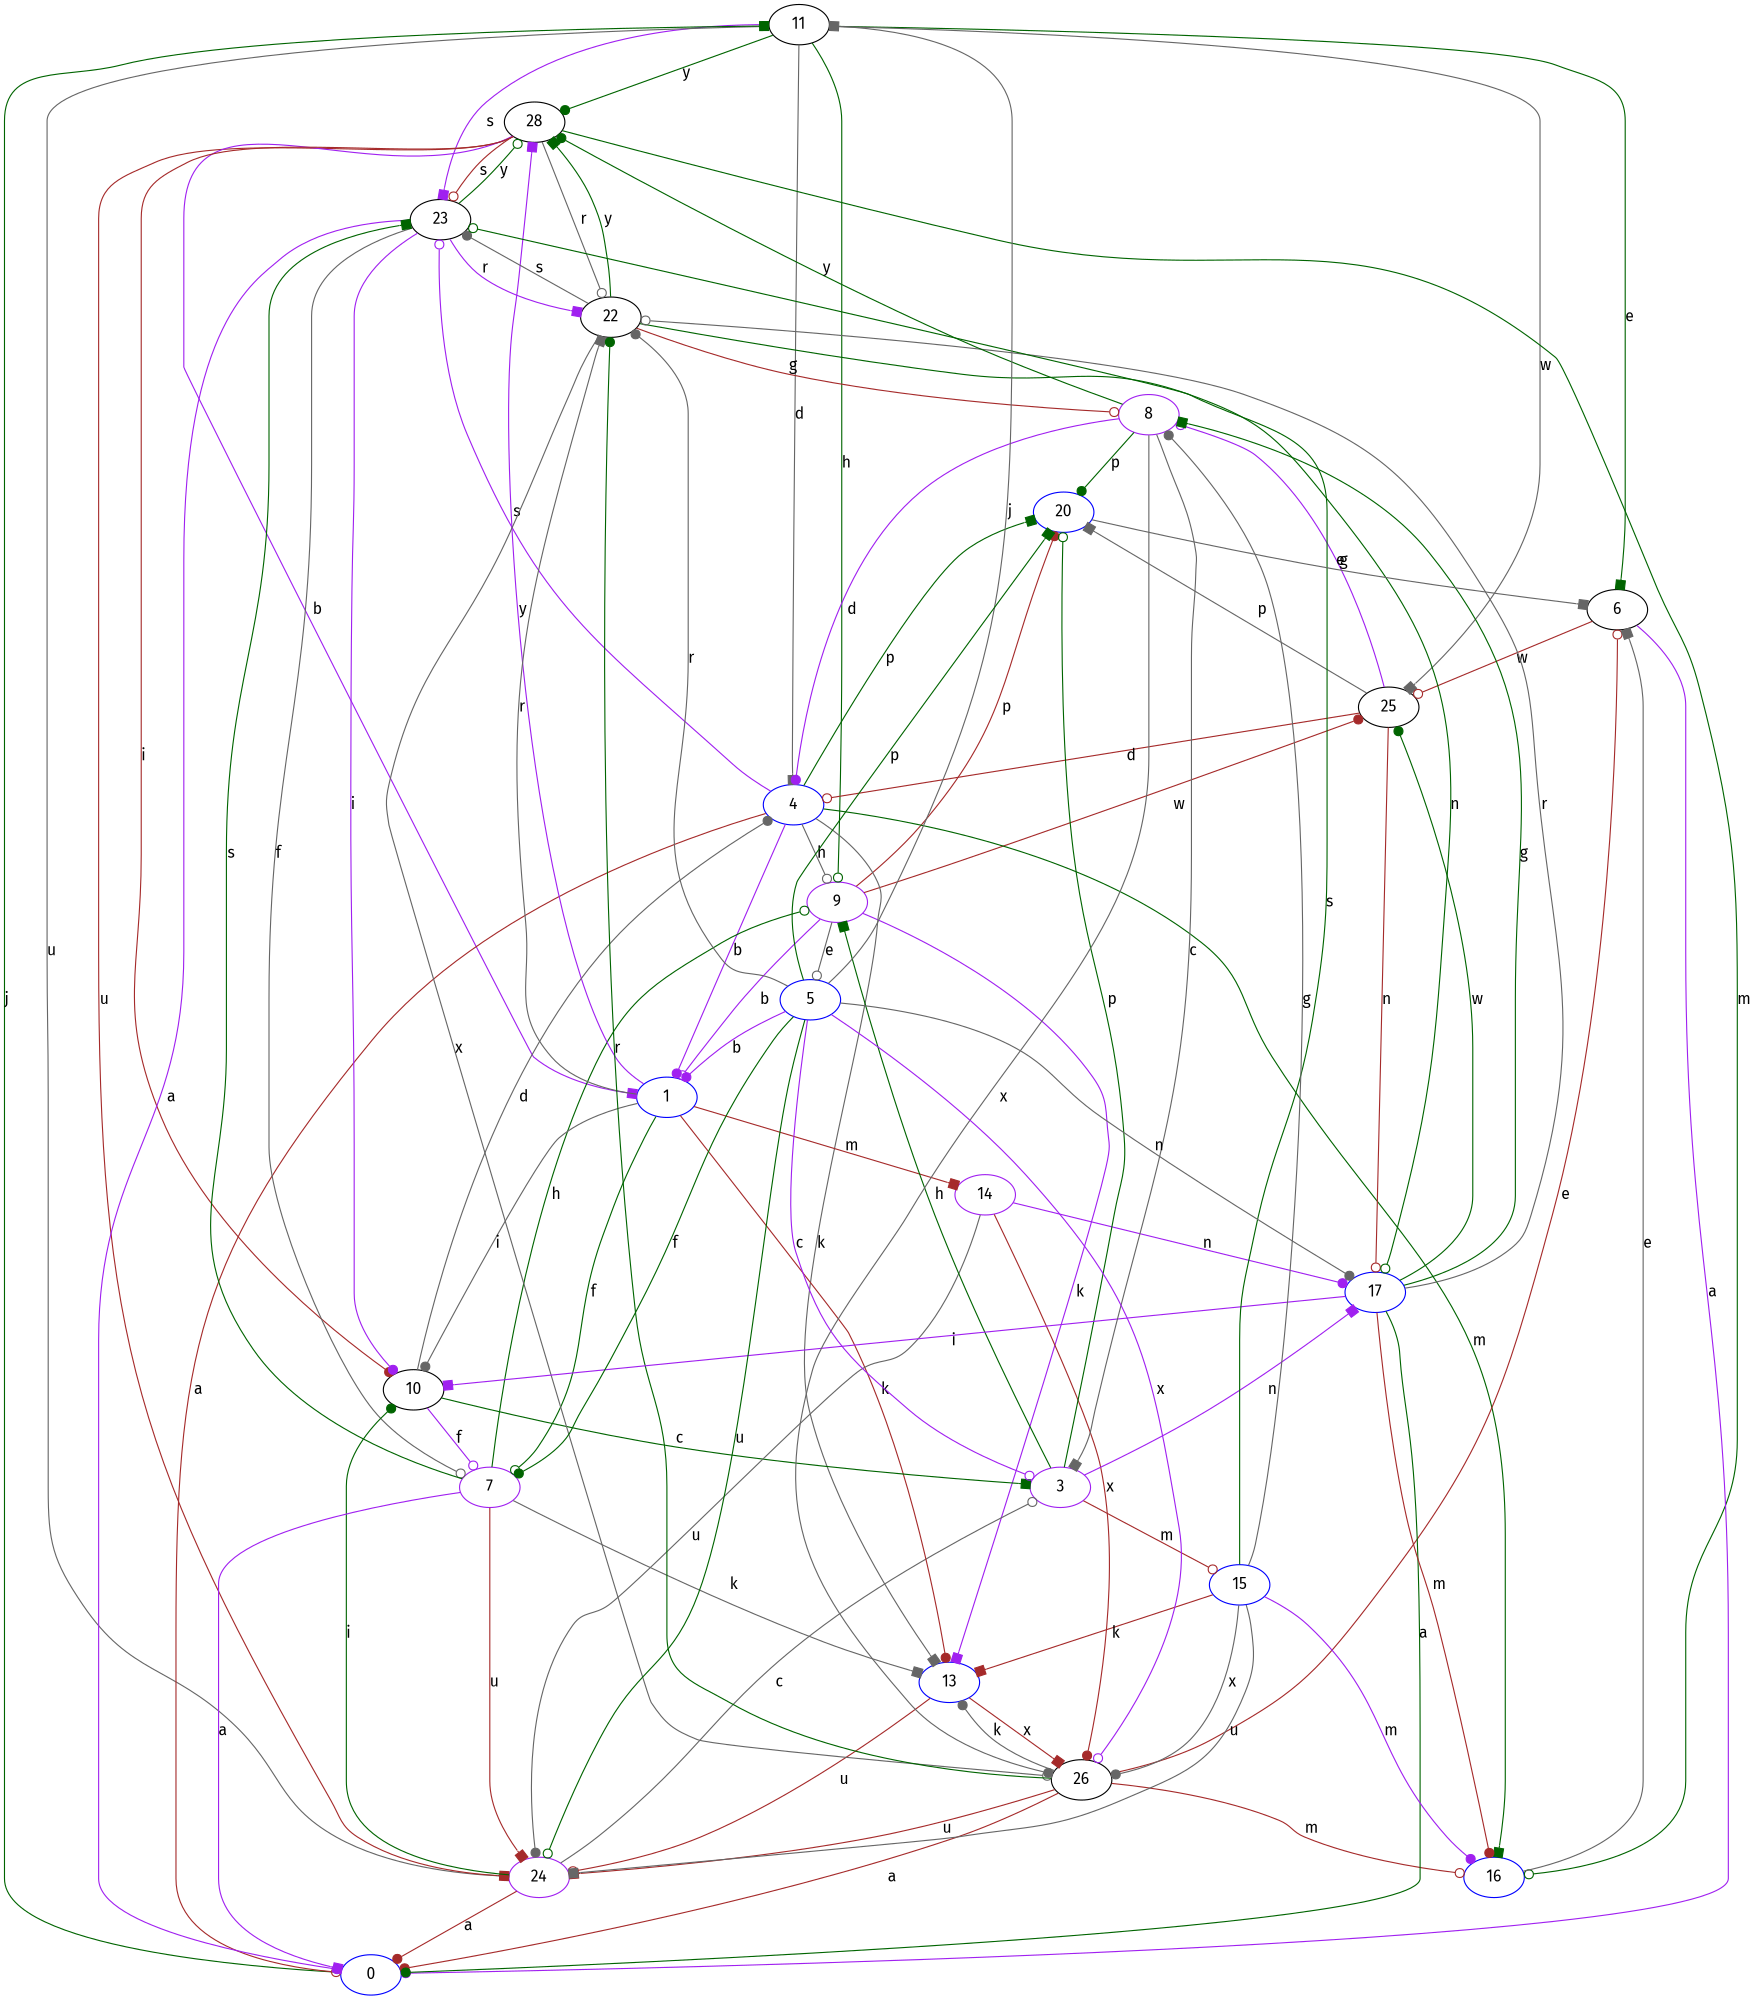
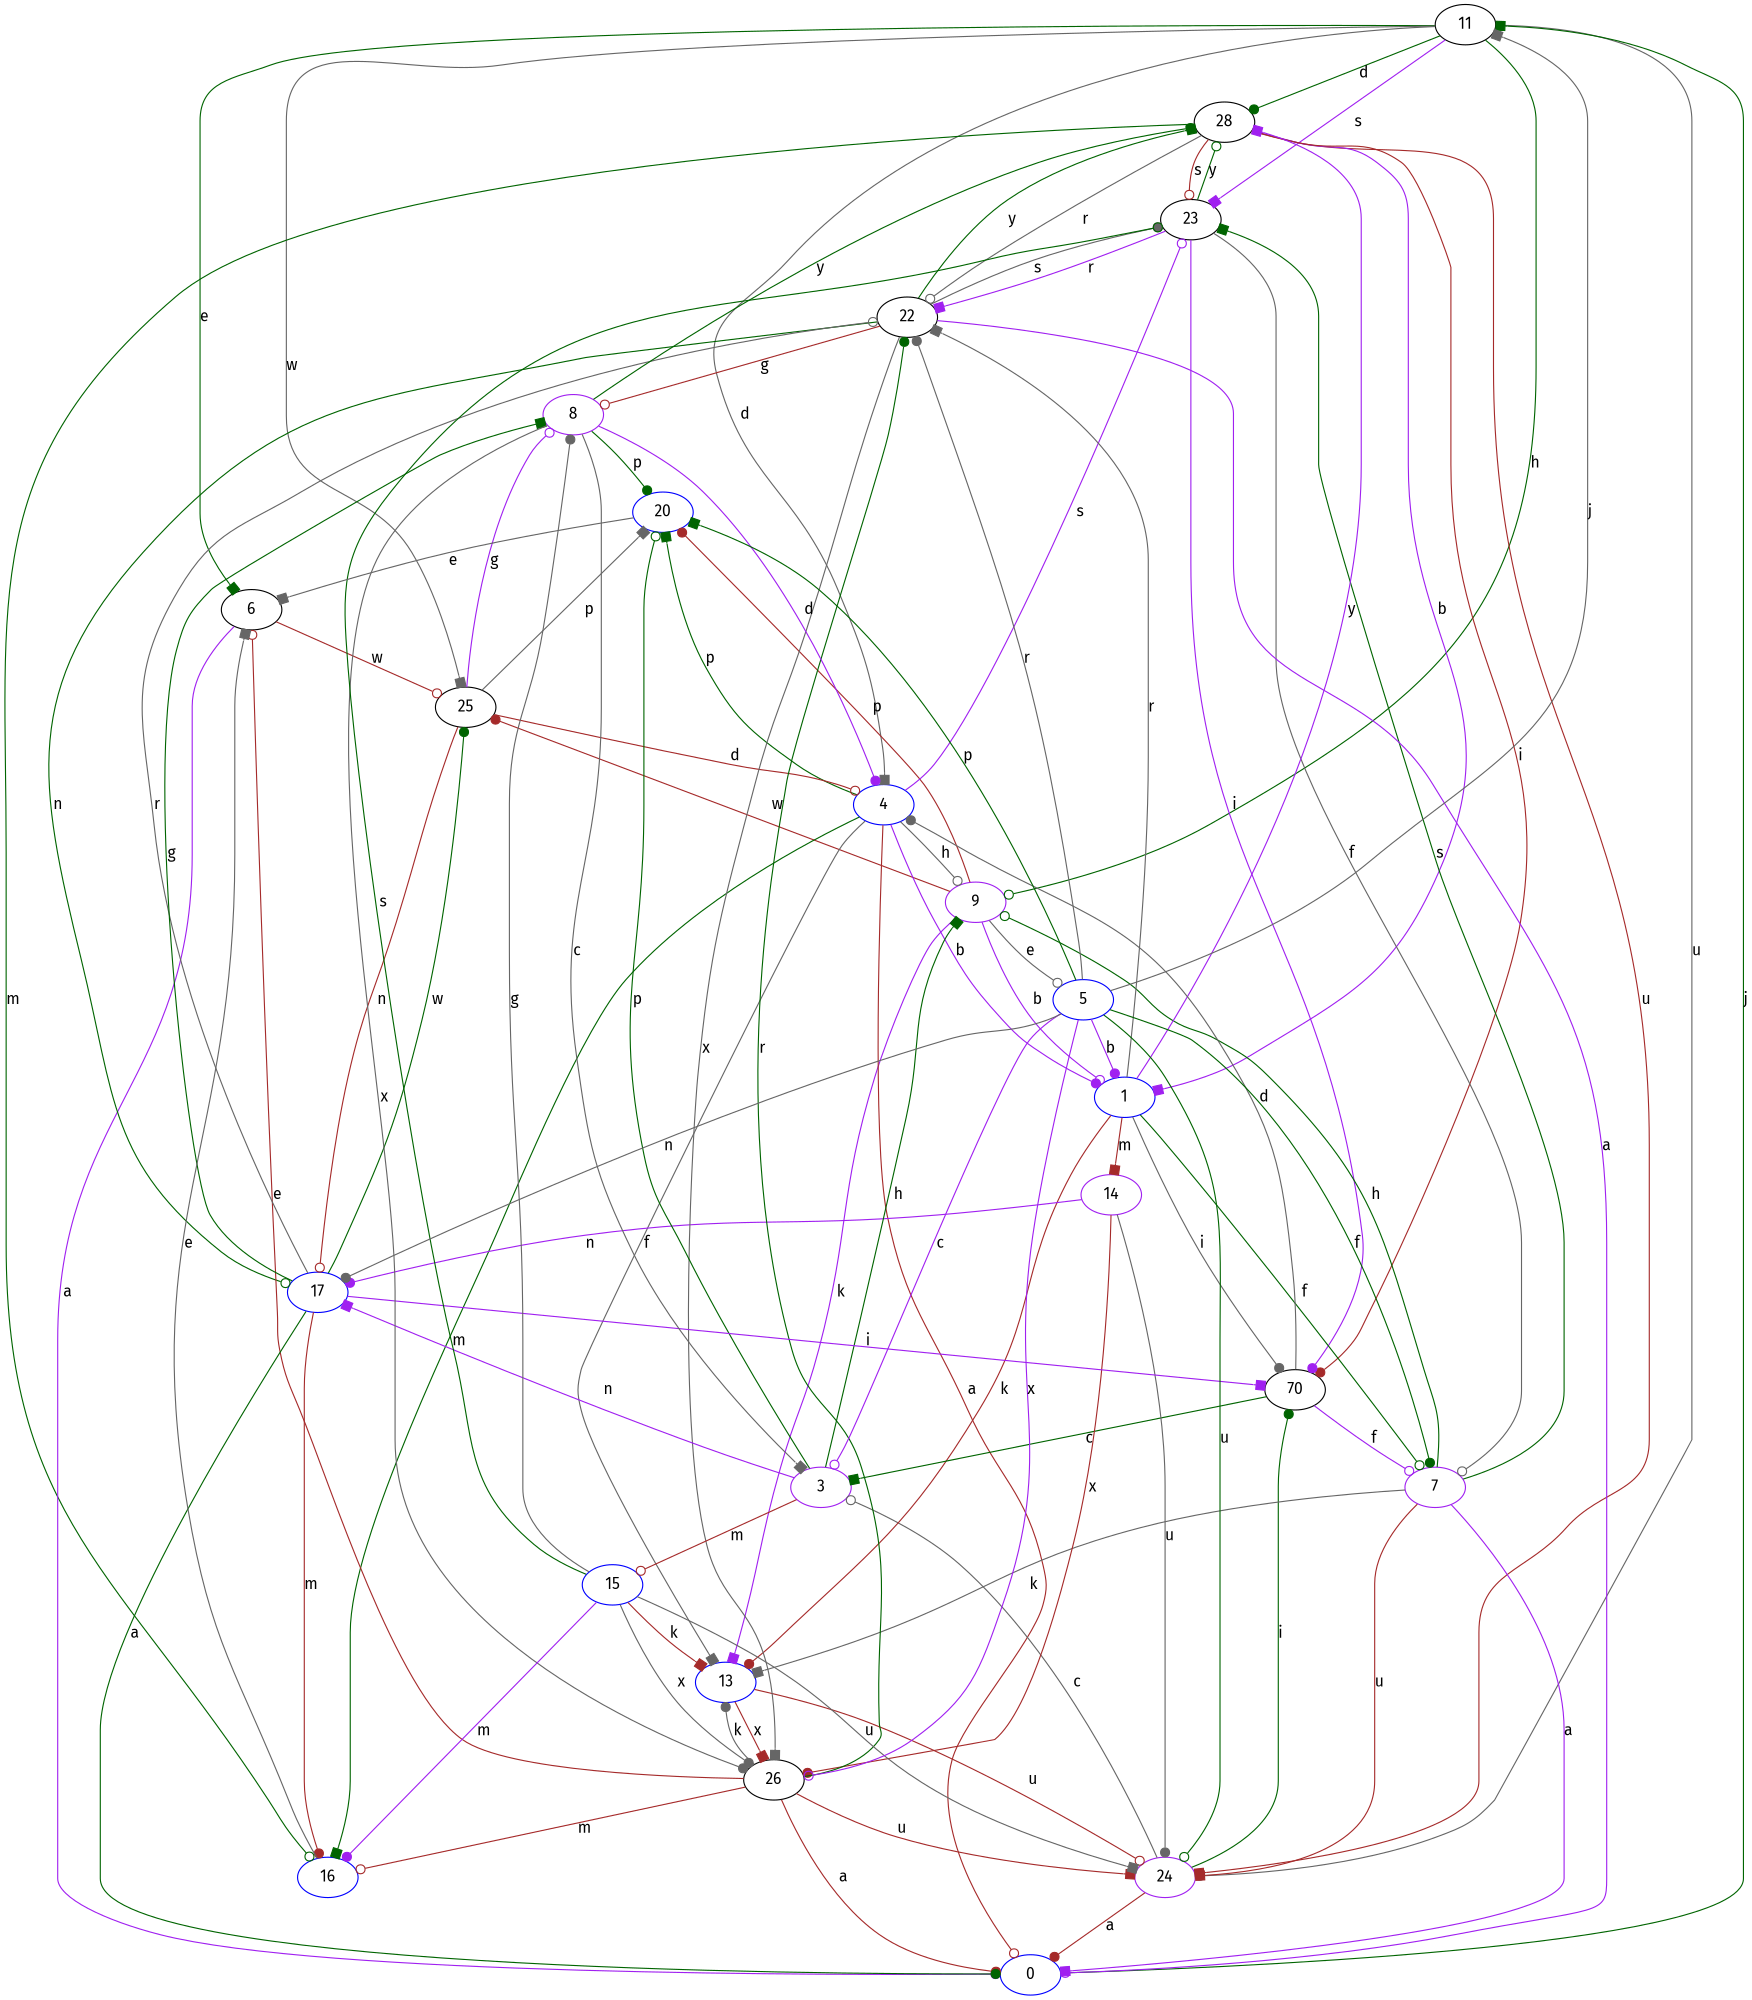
(687, 73) -> (1364, 73)
(152, 1118) -> (1605, 1201)
(500, 1202) -> (702, 1037)
(822, 1244) -> (647, 1244)
(414, 1390) -> (1295, 1390)
